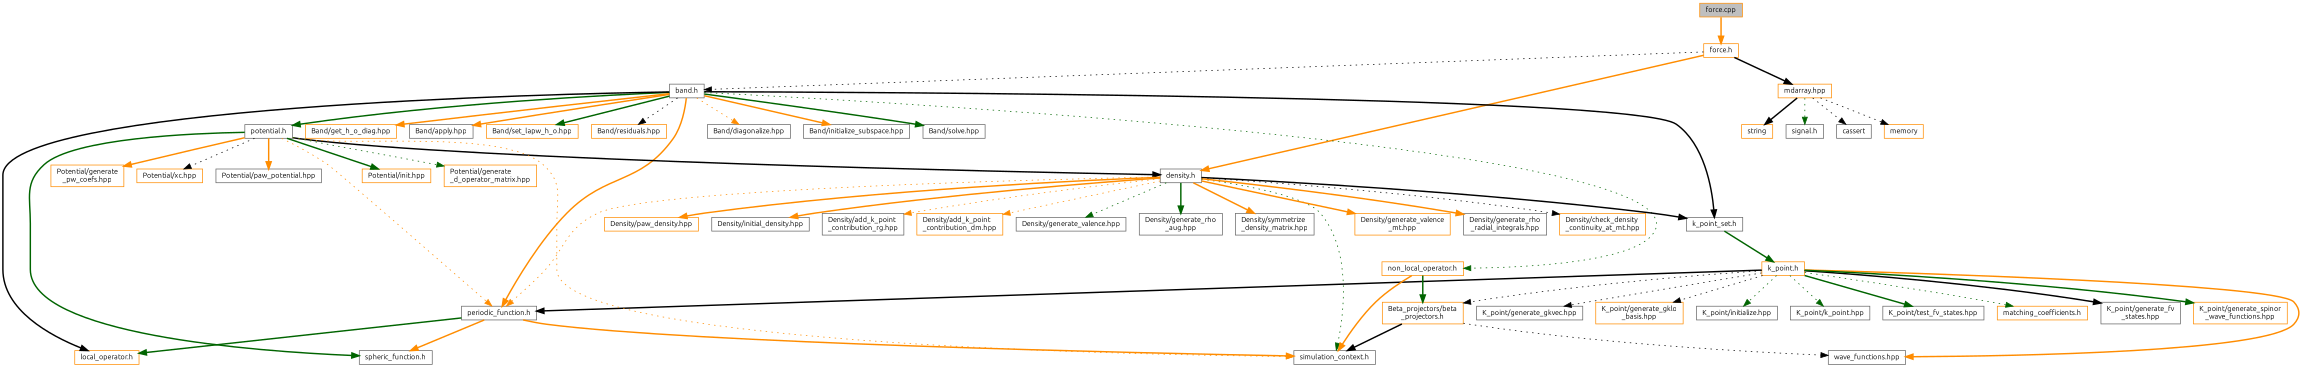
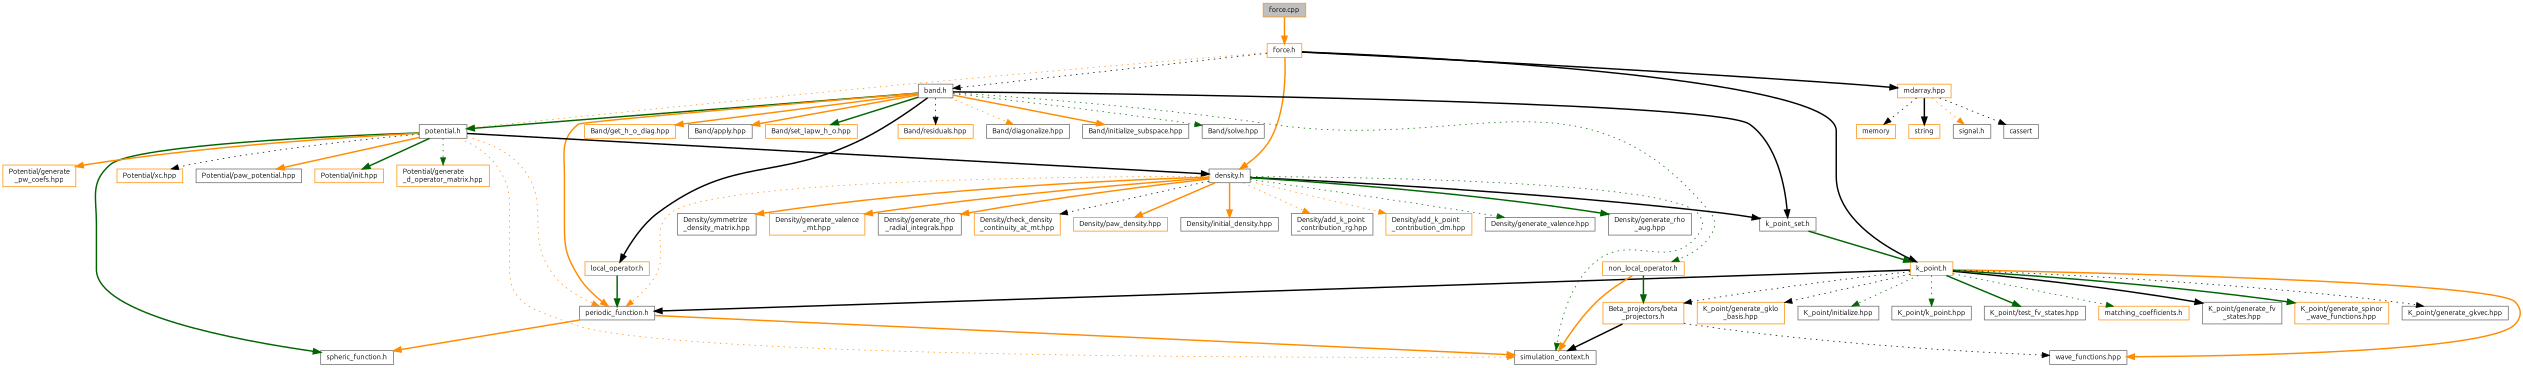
none -> (1655, 78)
none -> (870, 88)
(1805, 108) -> (1945, 109)
(810, 109) -> (1074, 108)
(304, 335) -> (617, 287)
